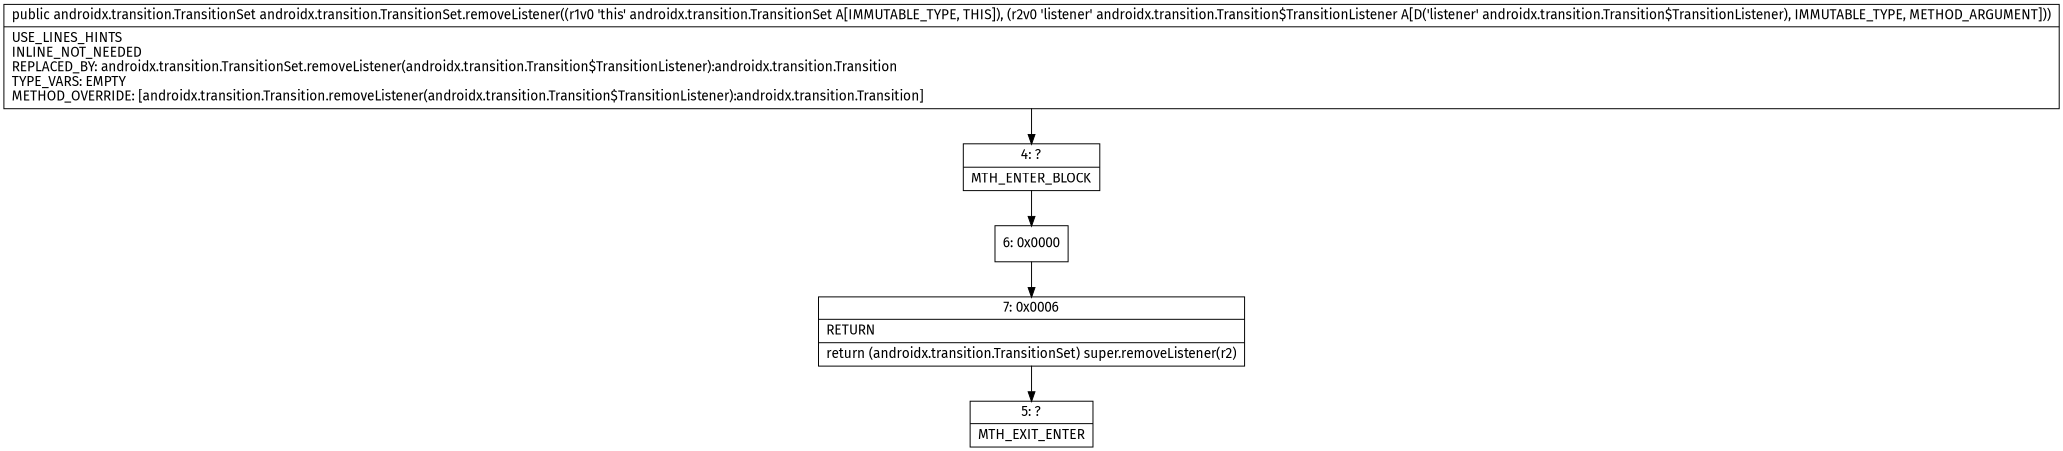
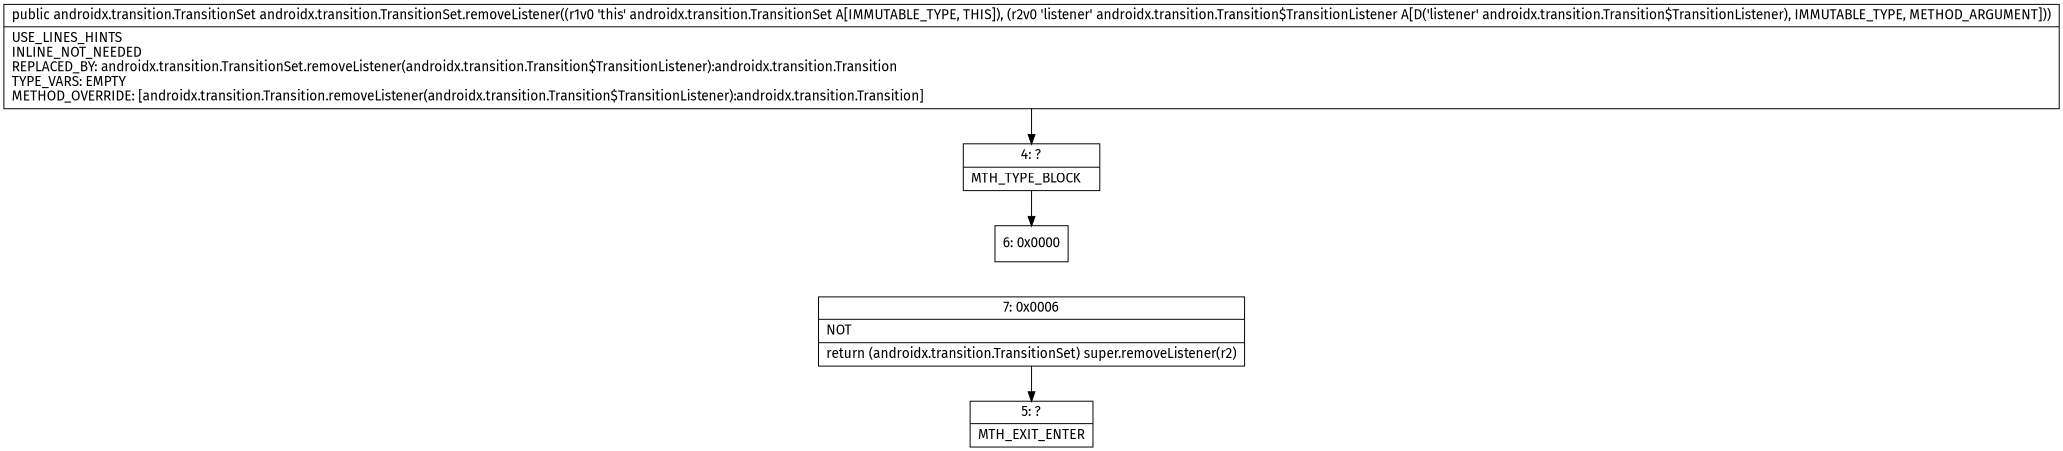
(1032, 178) -> (1026, 178)
(1032, 275) -> none
(851, 331) -> (839, 331)
